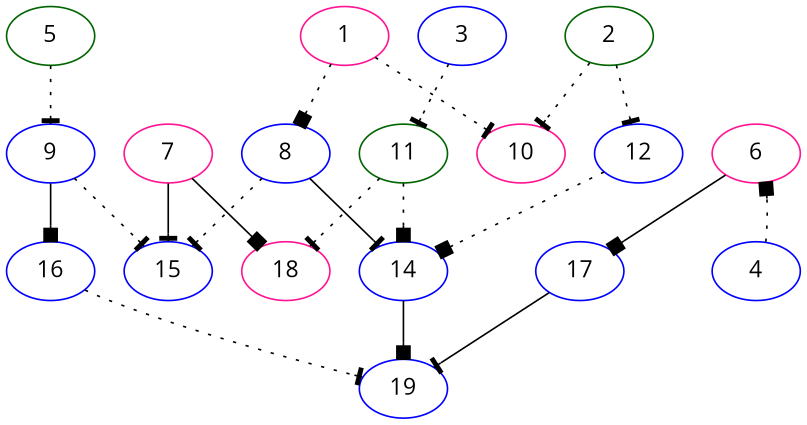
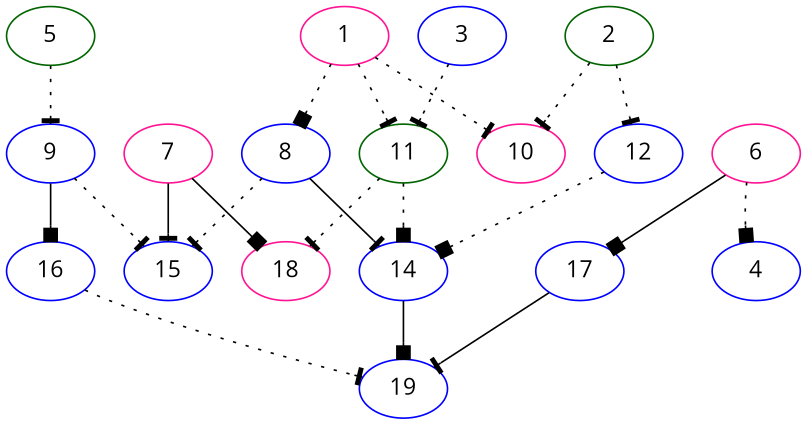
none -> (372, 91)
(767, 220) -> (745, 204)
